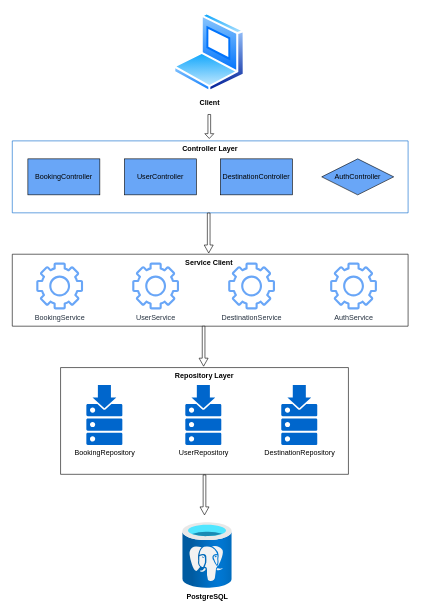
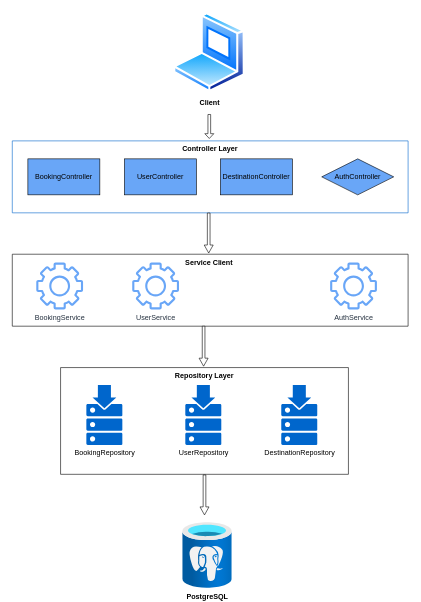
(252, 286) -> none
